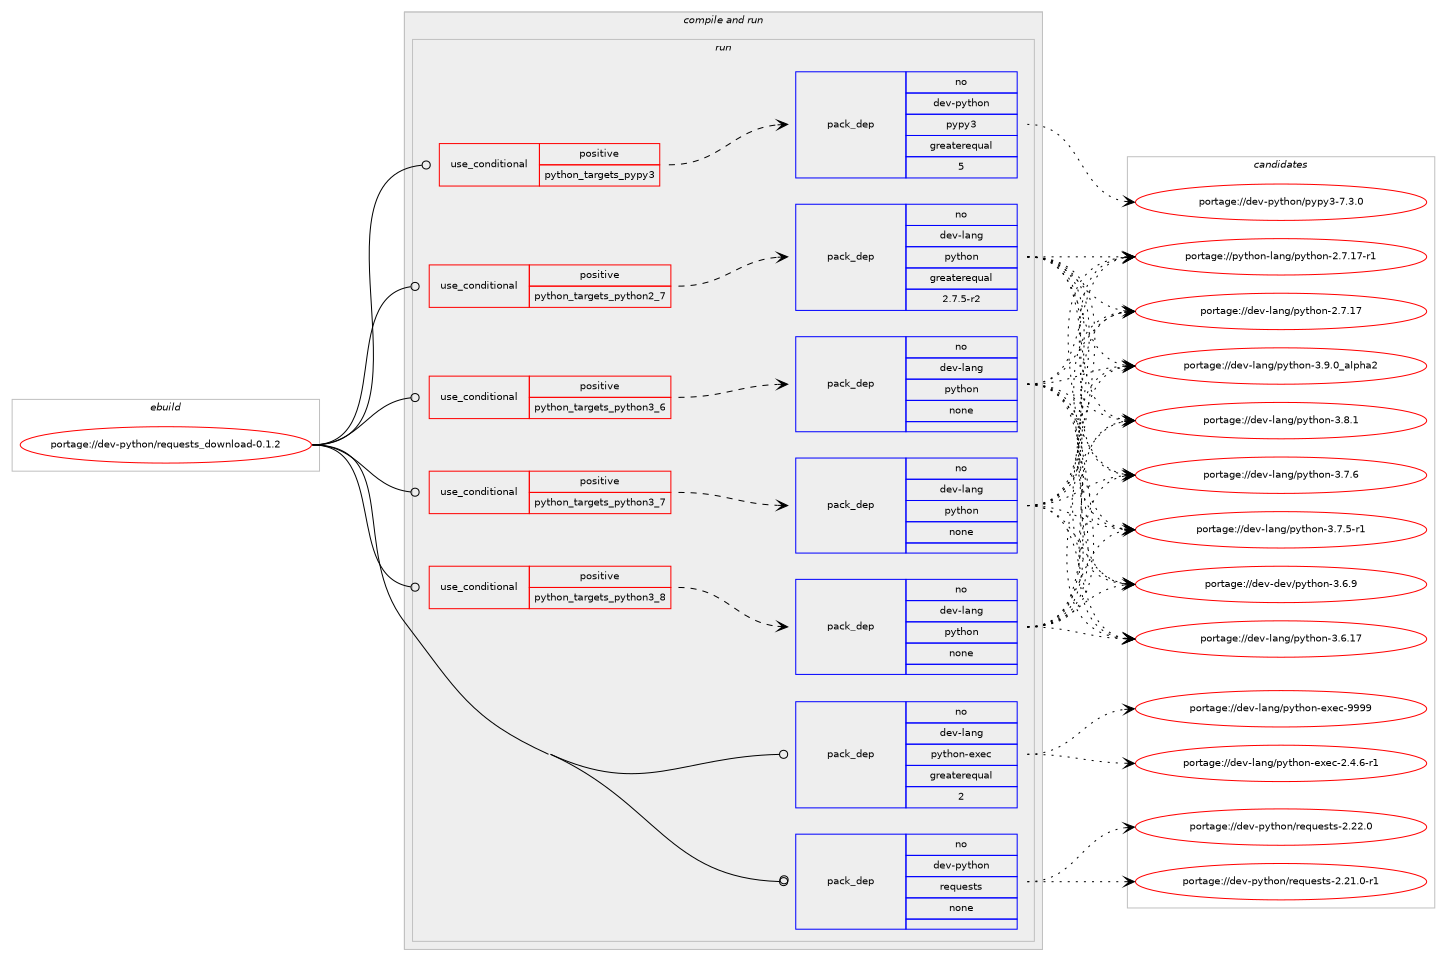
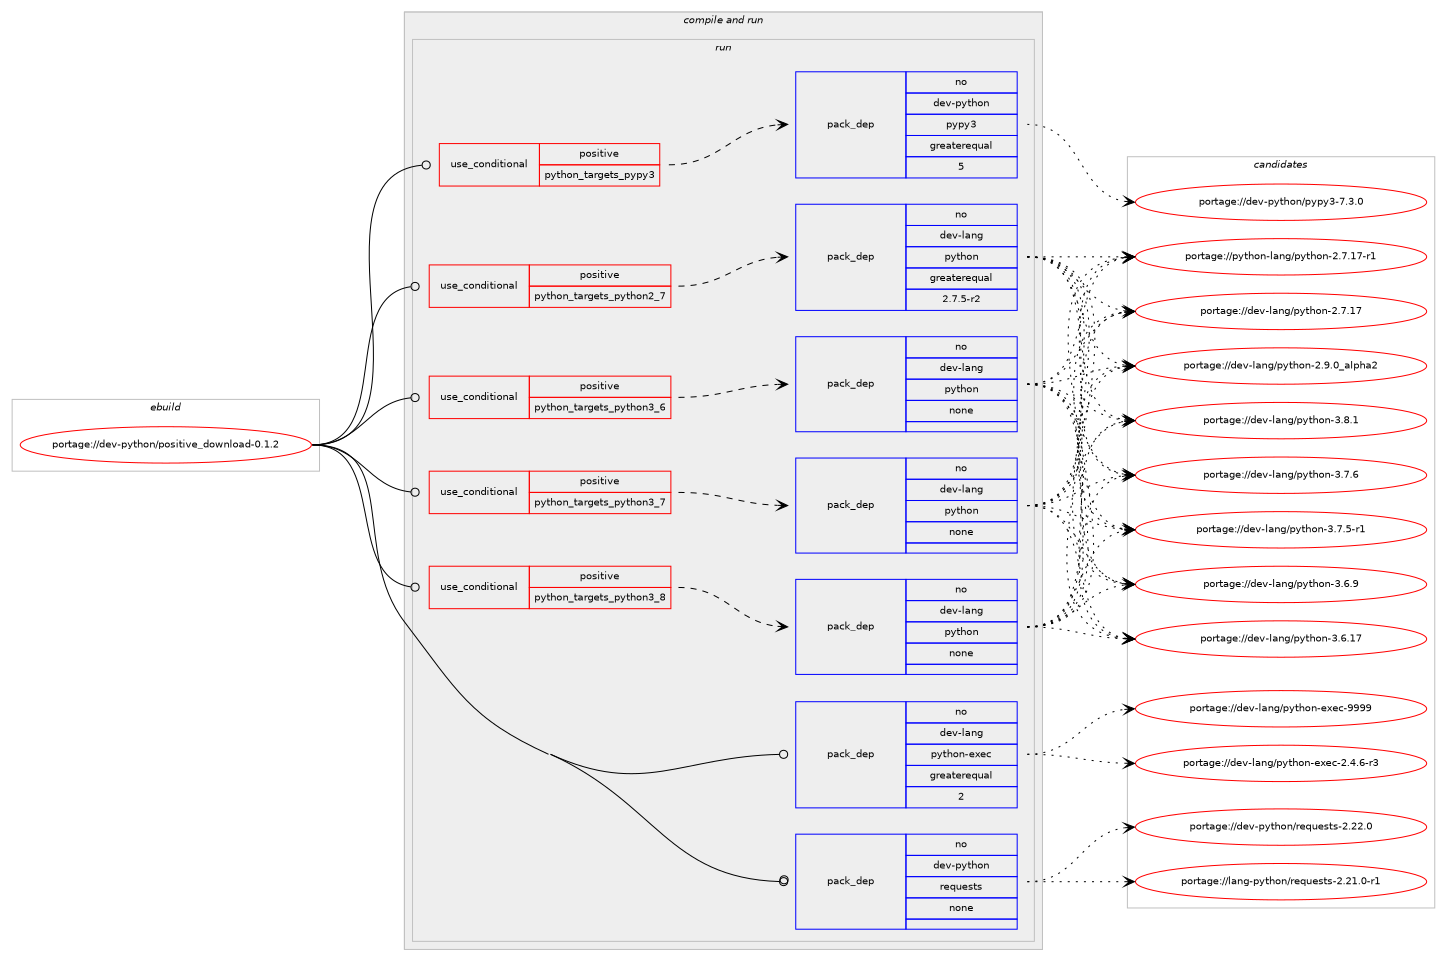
(1281, 366) -> (1281, 366)
(166, 445) -> (166, 445)
(1281, 584) -> (1281, 584)
(1281, 763) -> (1281, 763)
(1281, 882) -> (1281, 882)
